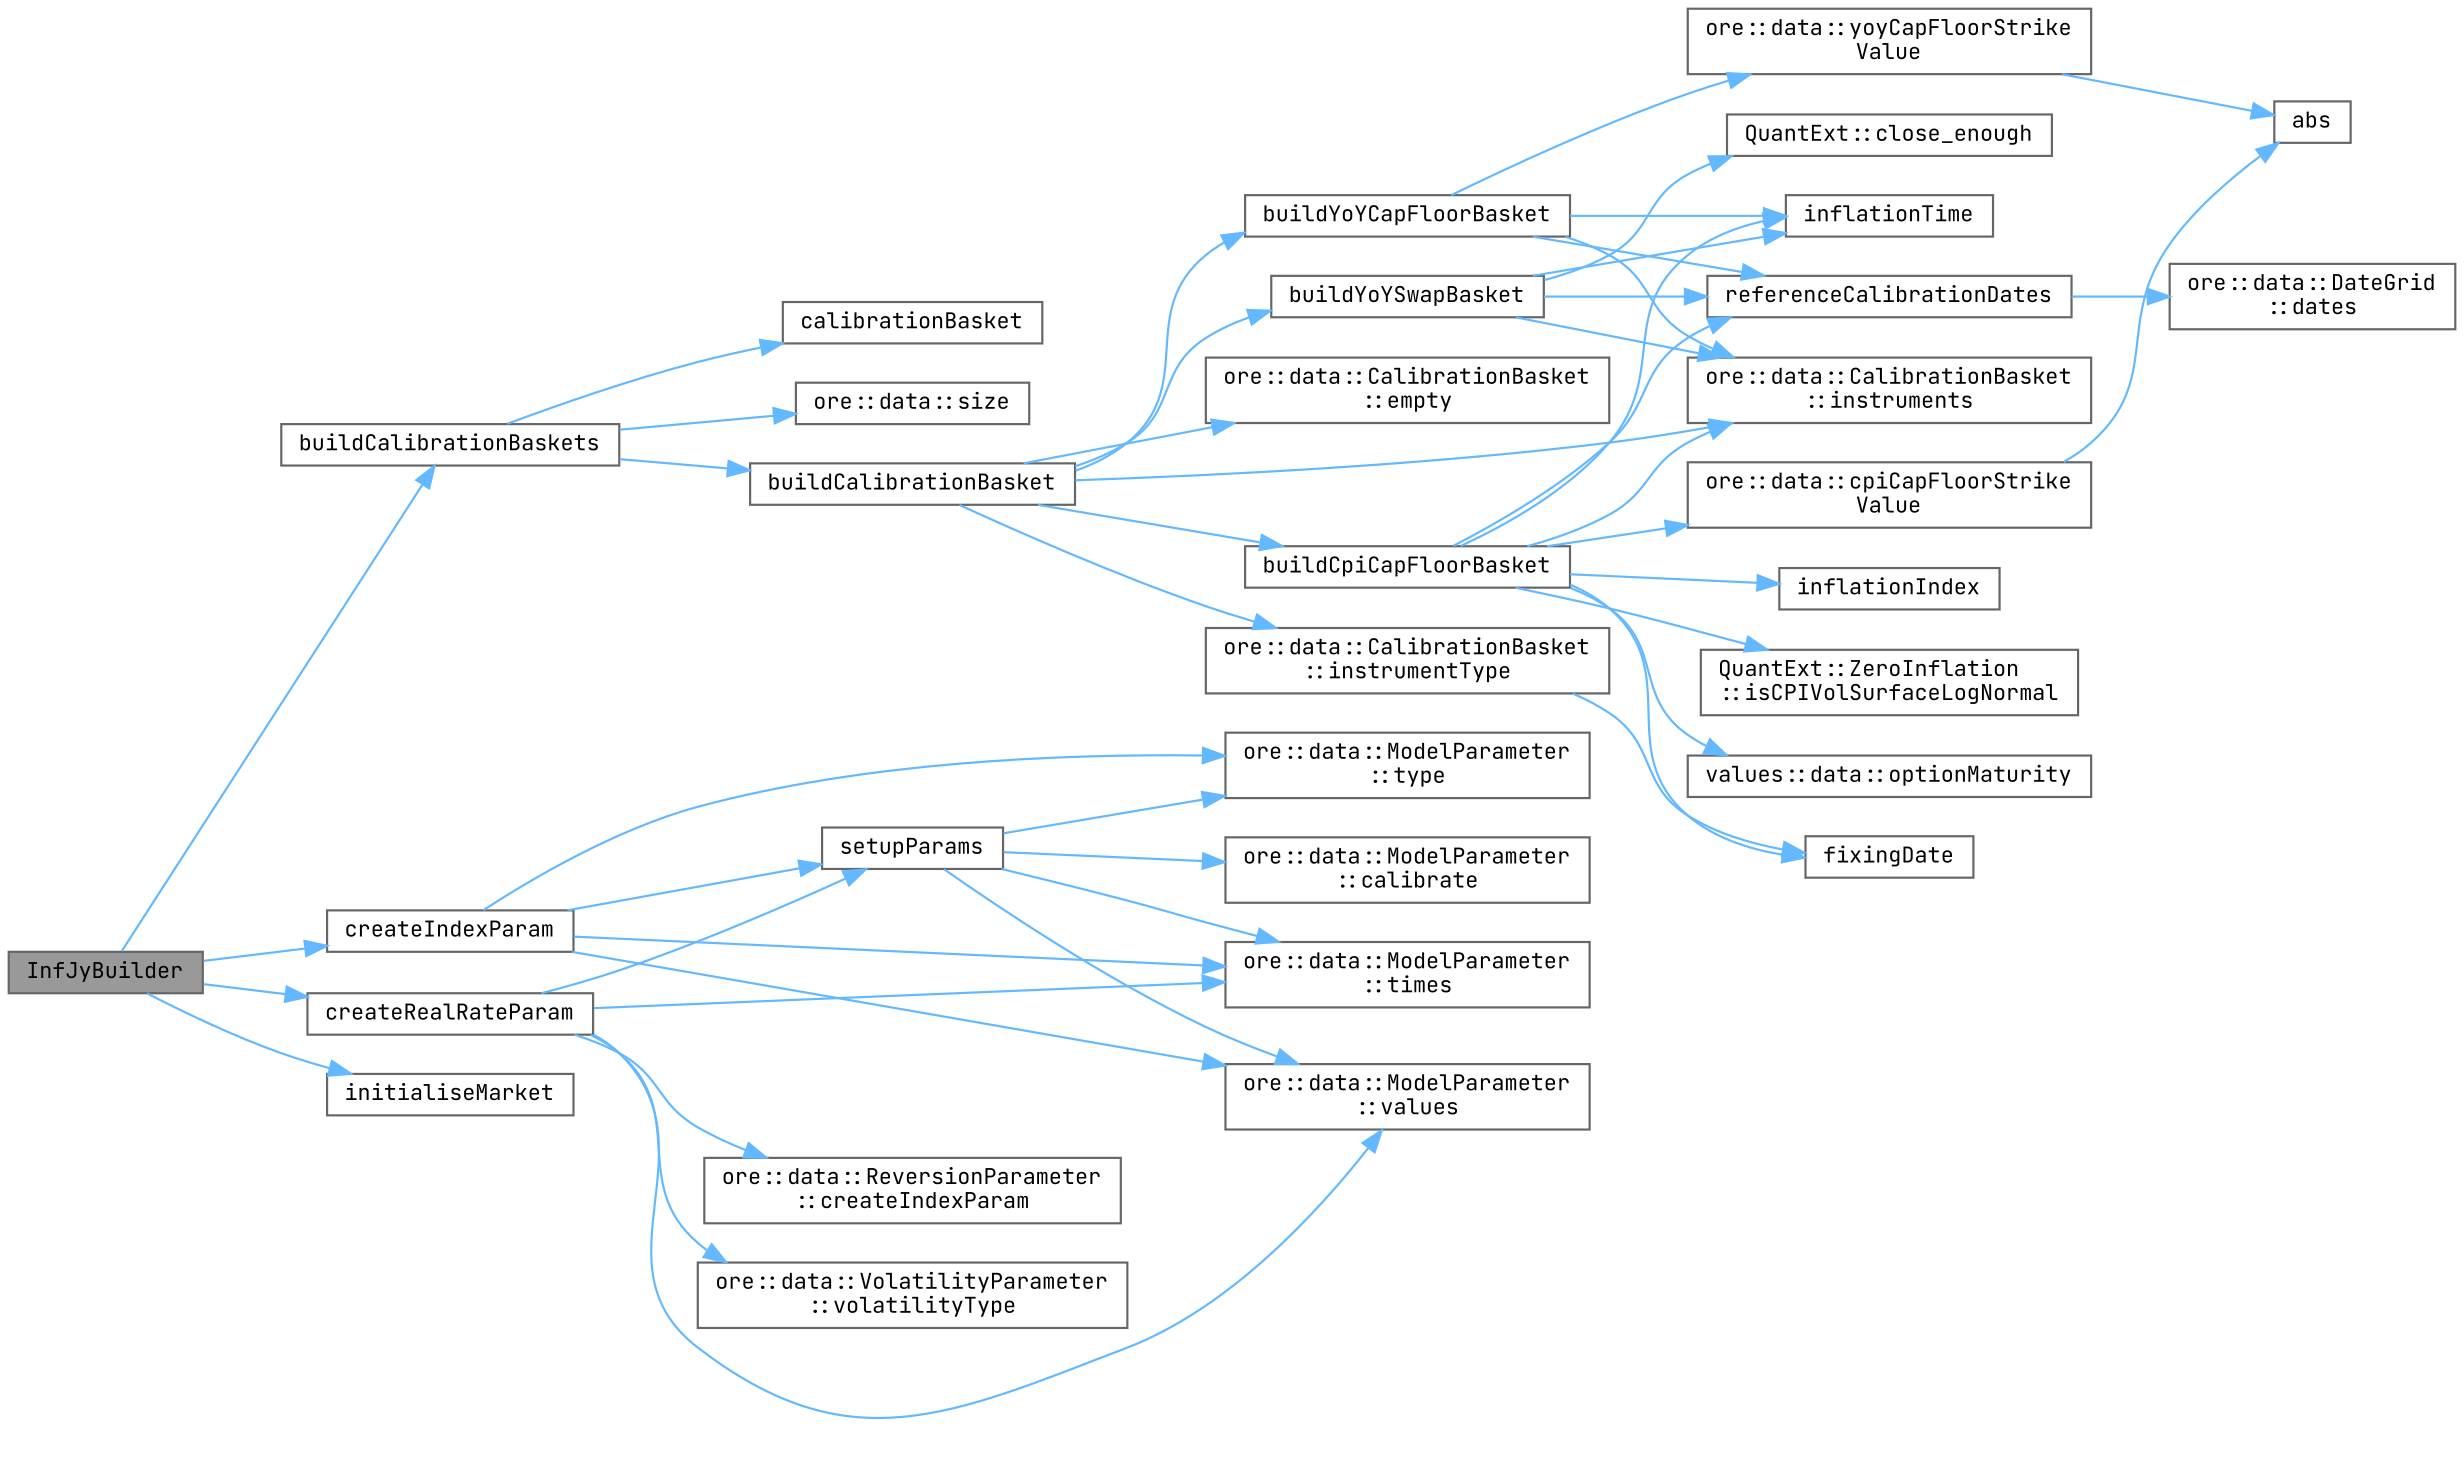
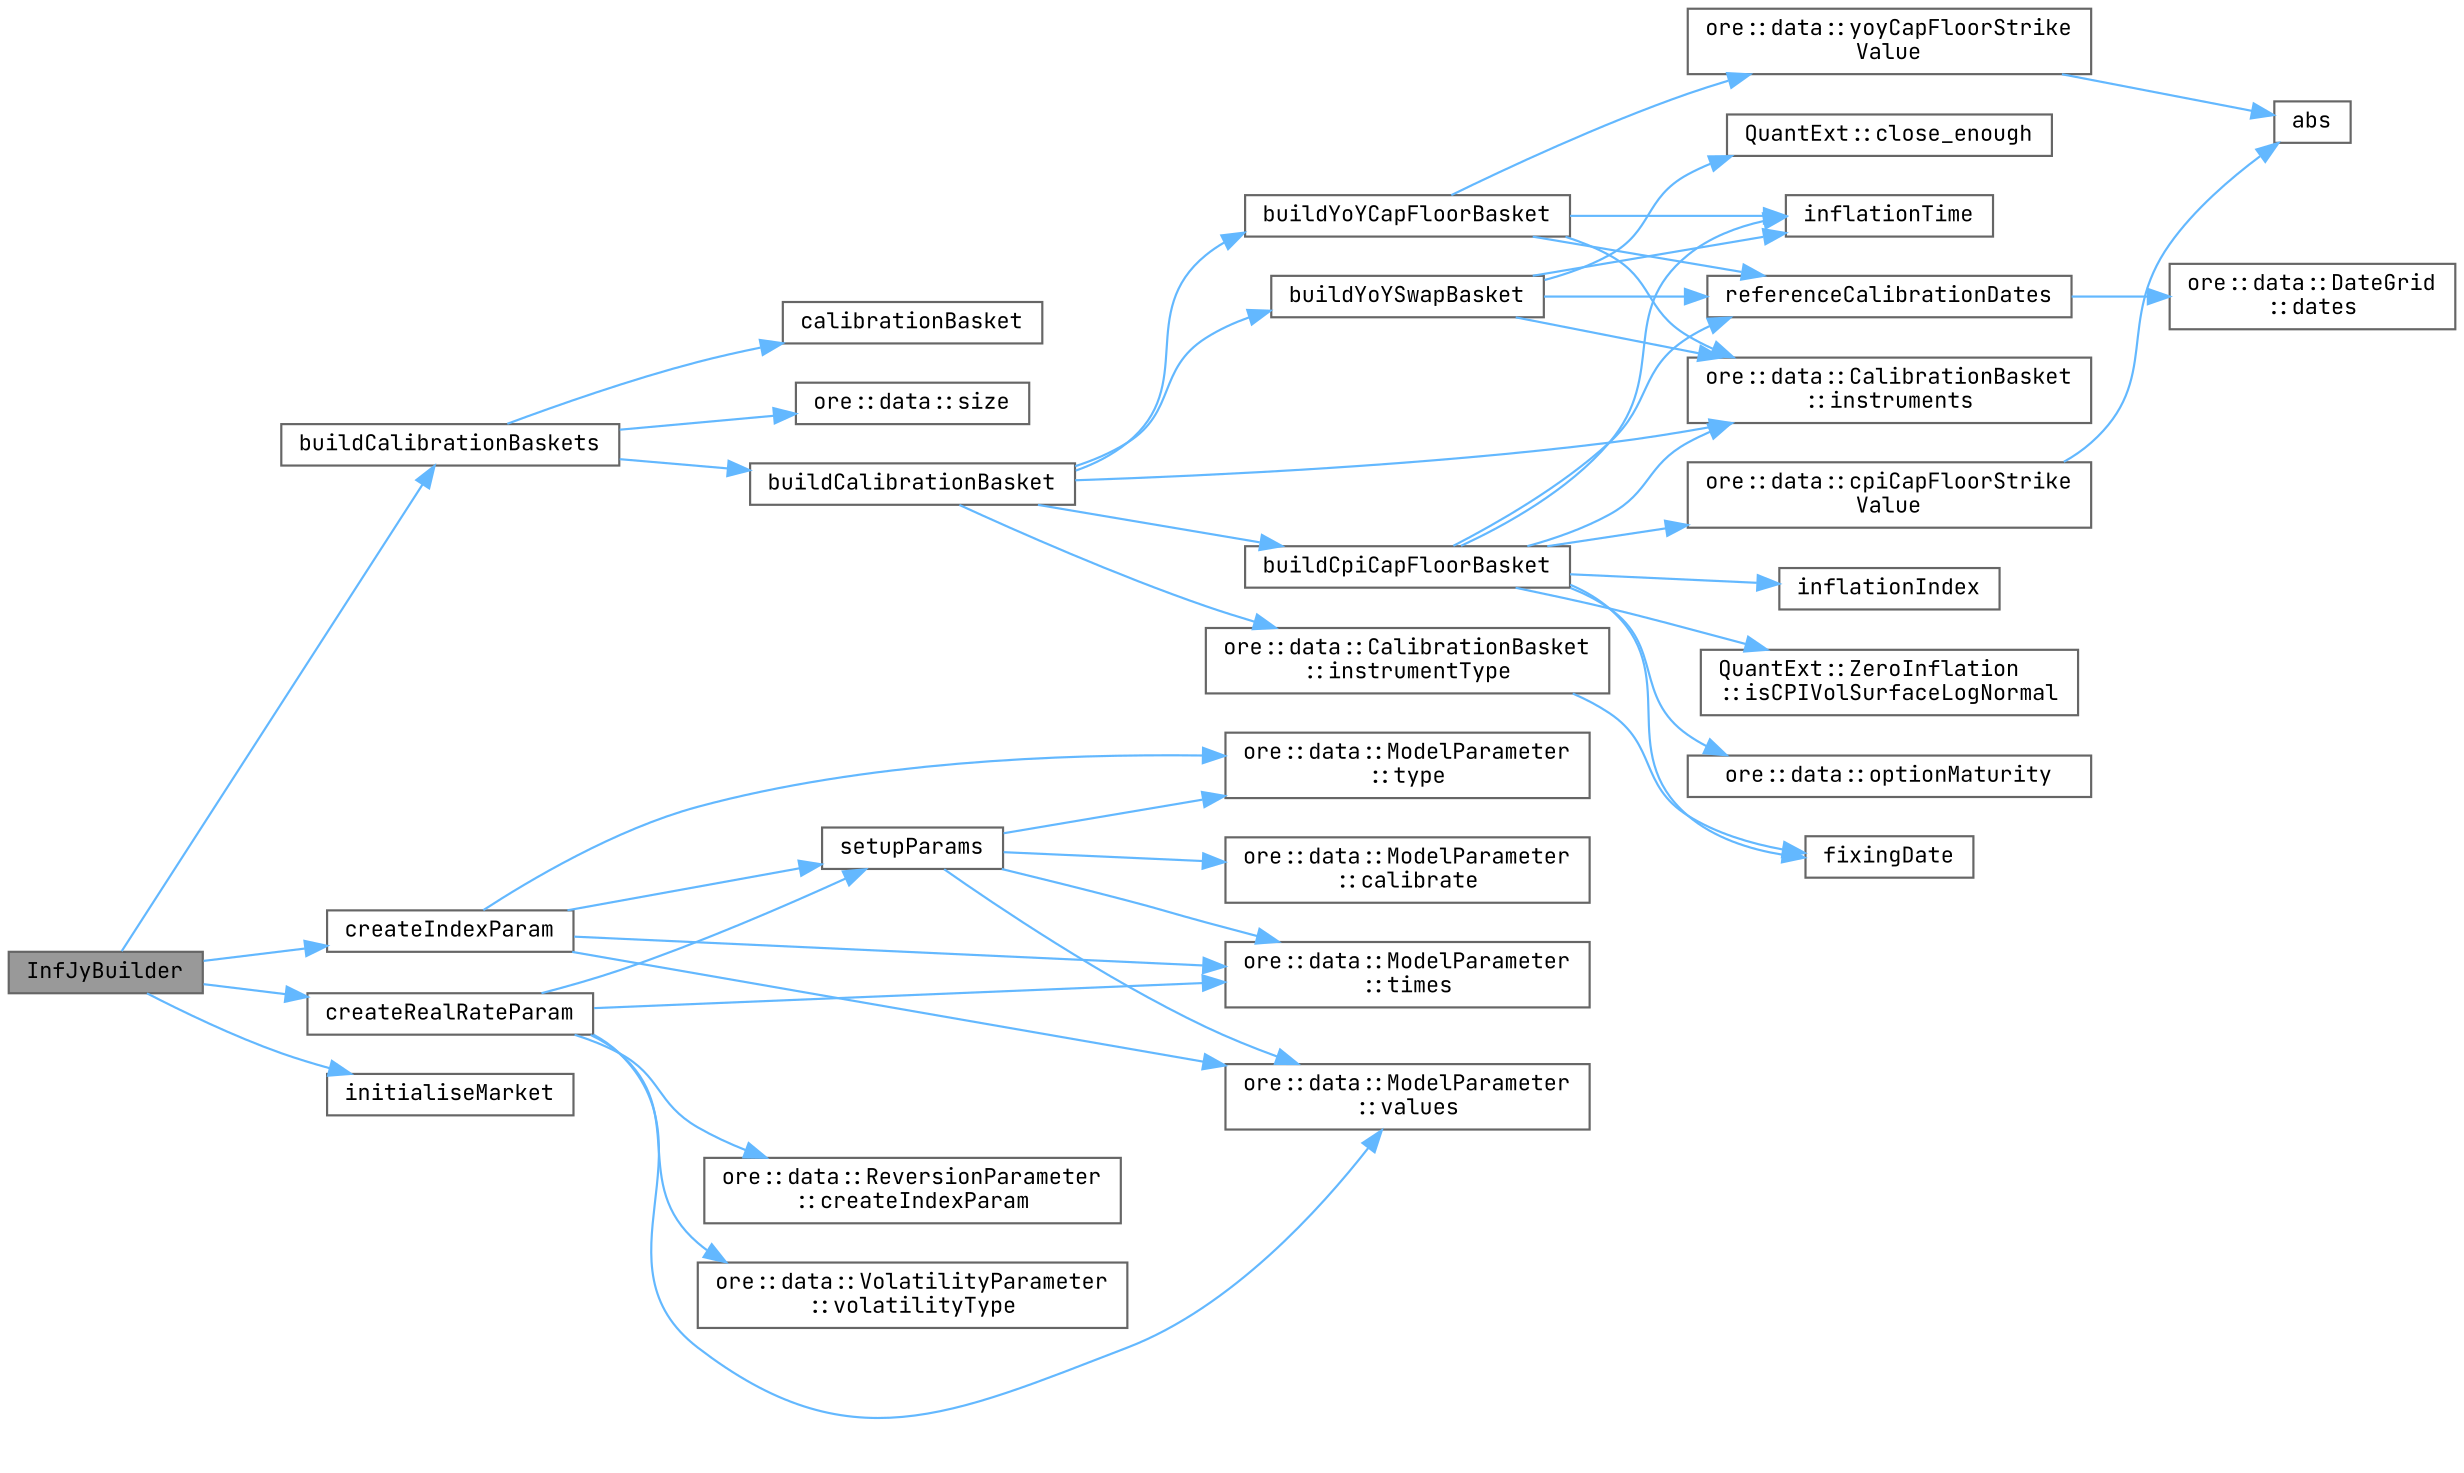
(1408, 390) -> none
(1889, 776) -> (1889, 776)
